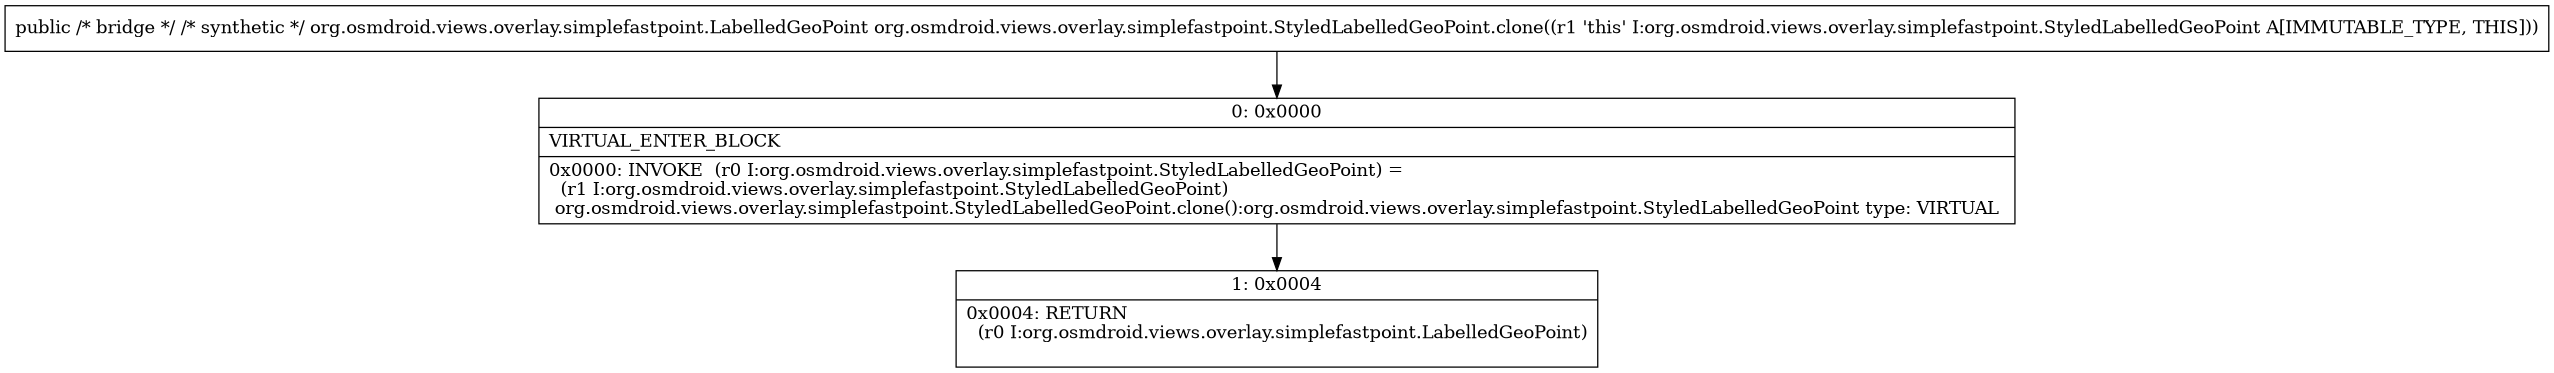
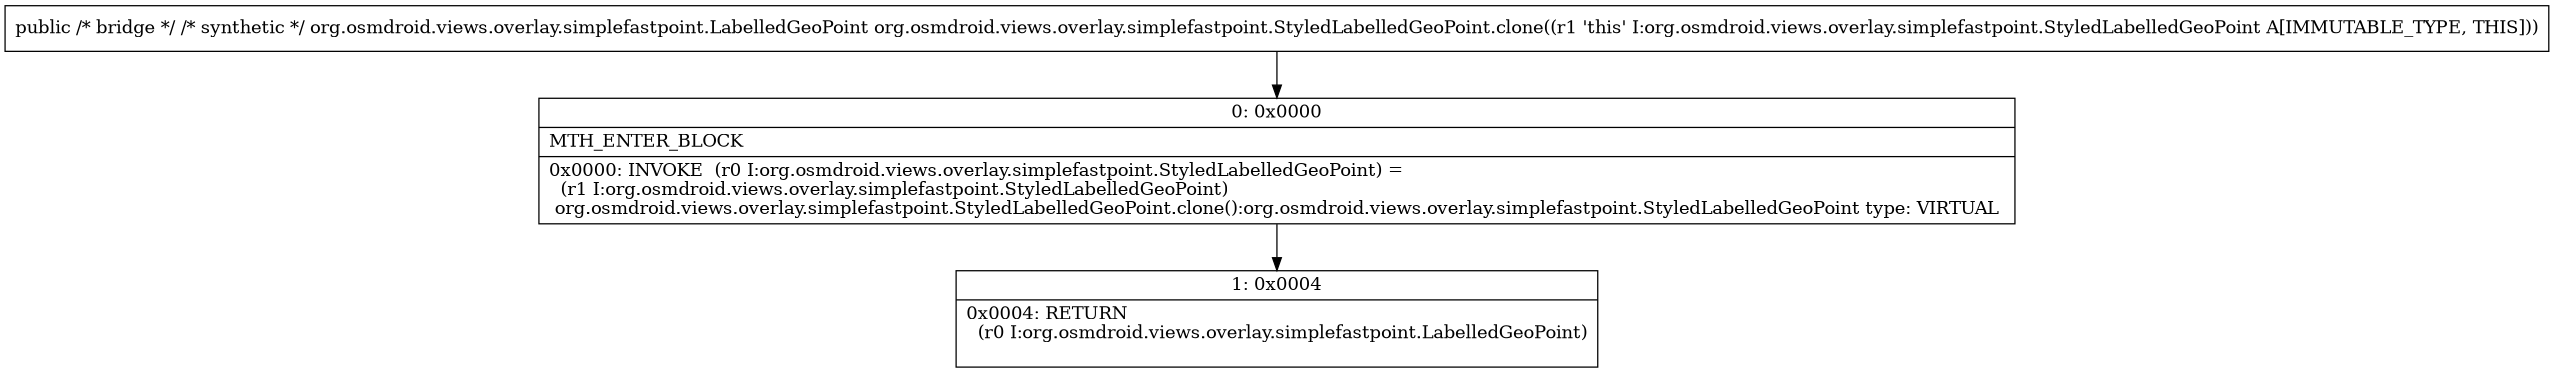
(665, 141) -> (647, 141)
